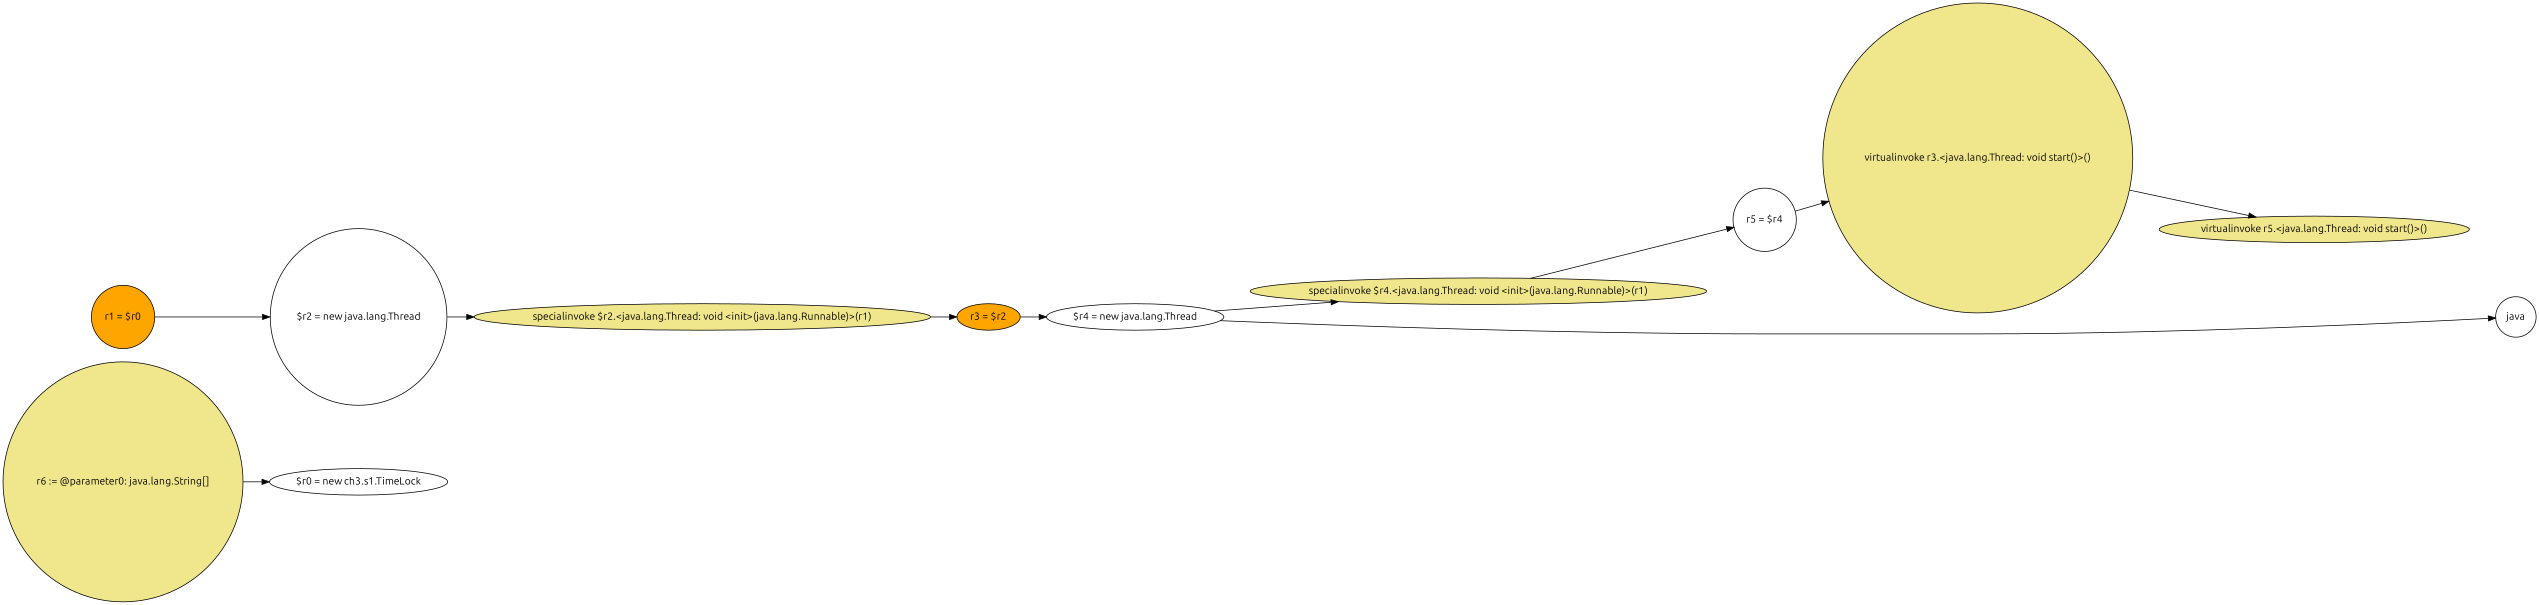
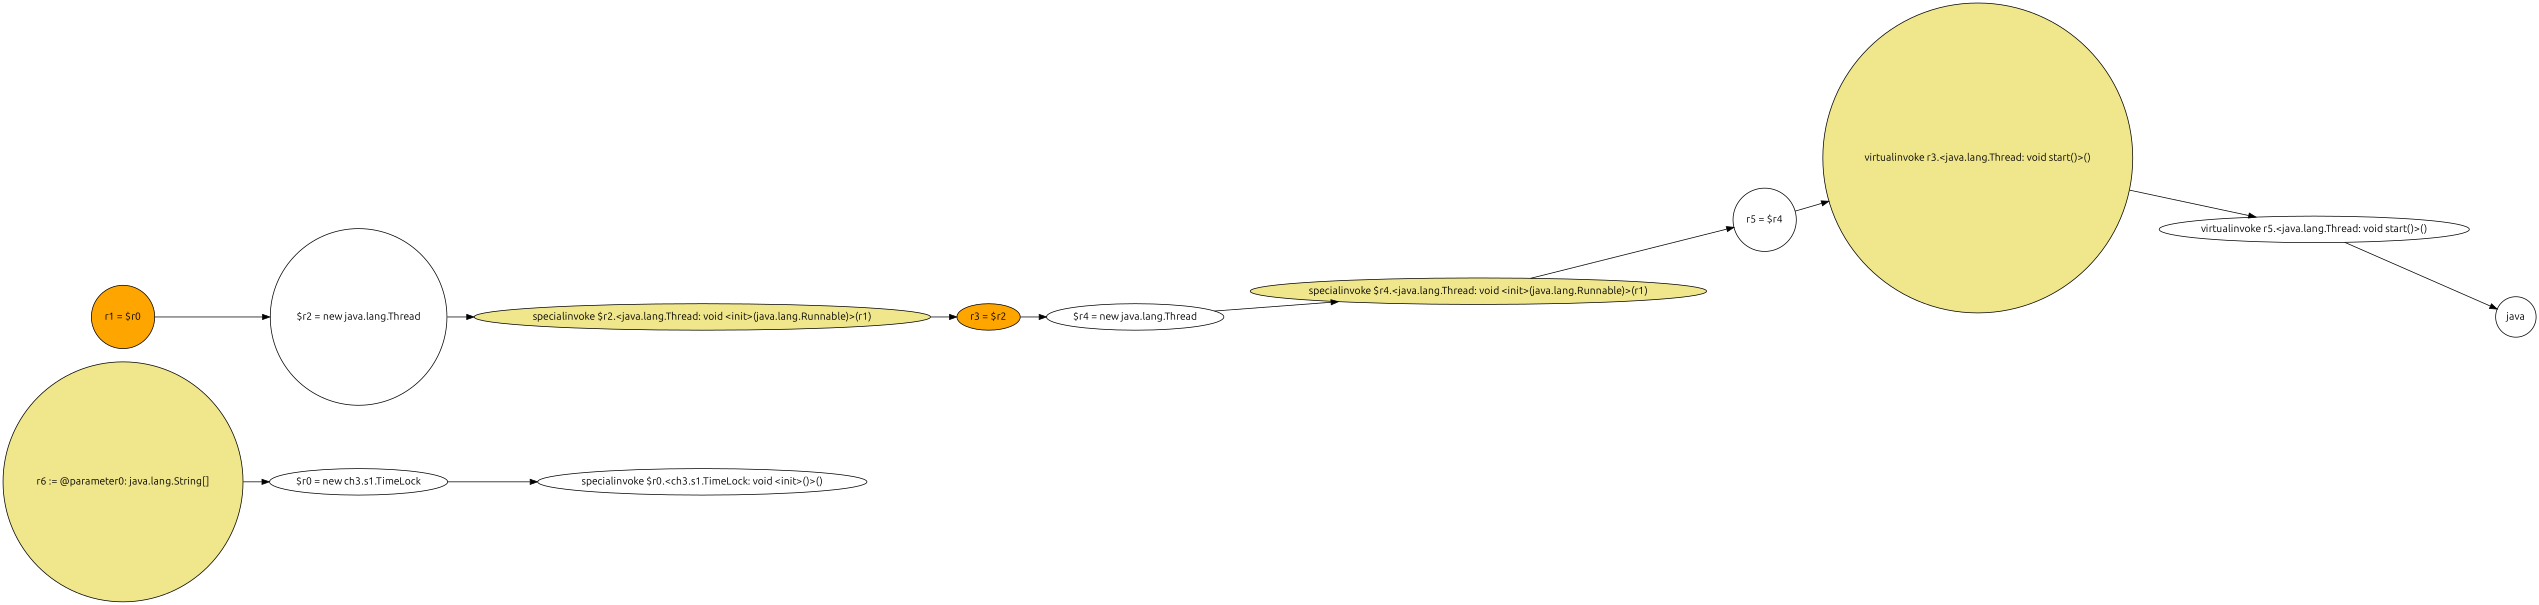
(2314, 229) -> (2314, 229)
(1854, 334) -> (2418, 274)
none -> (702, 482)
